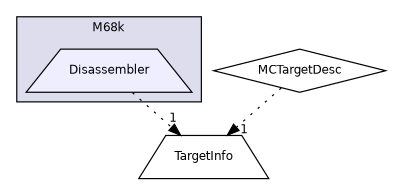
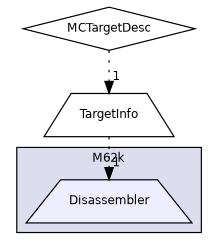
(109, 28) -> (109, 159)
(152, 110) -> (109, 155)
